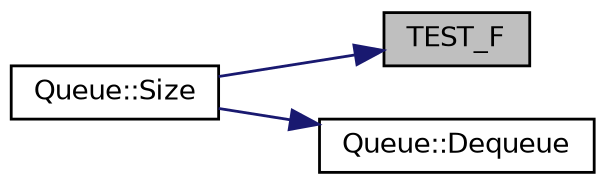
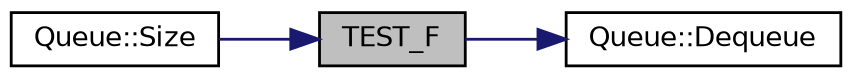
(254, 114) -> (501, 39)
